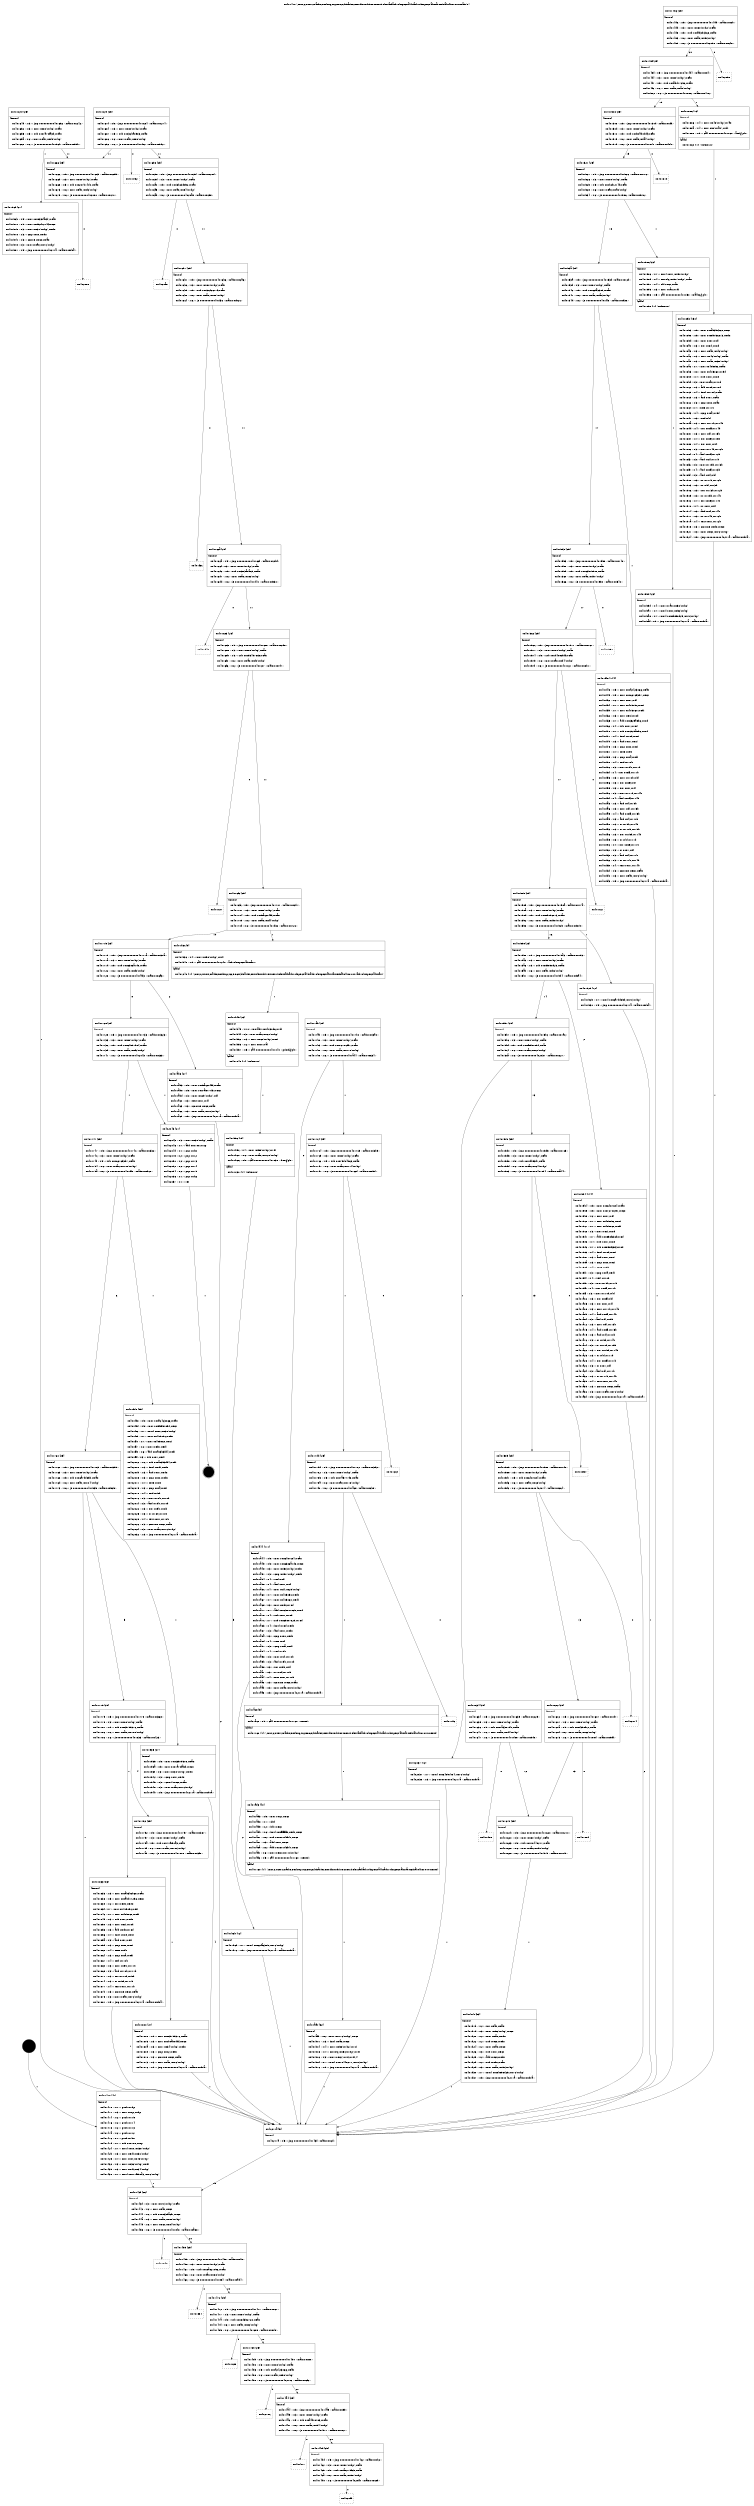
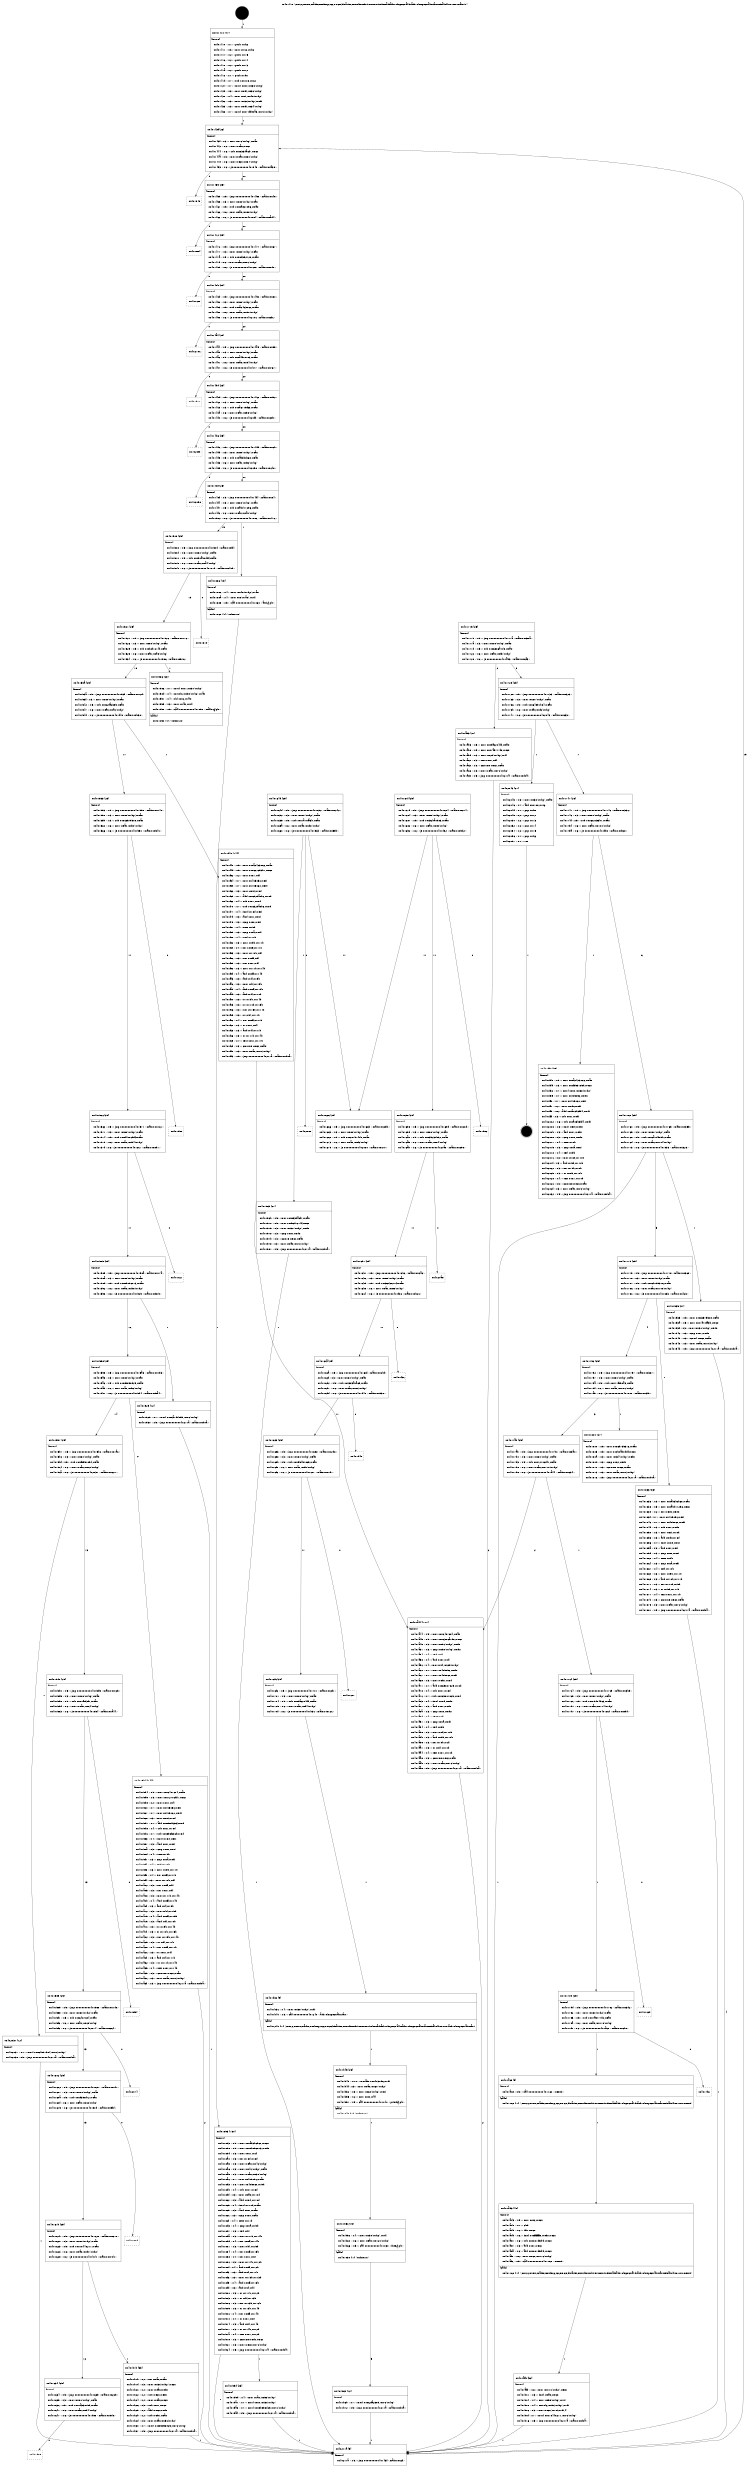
(83, 239) -> (305, 980)
none -> (242, 426)
(672, 450) -> (259, 2367)
(199, 935) -> none
none -> (580, 1416)
(656, 1644) -> (282, 1361)
(519, 1779) -> (83, 2319)
(234, 2104) -> none
